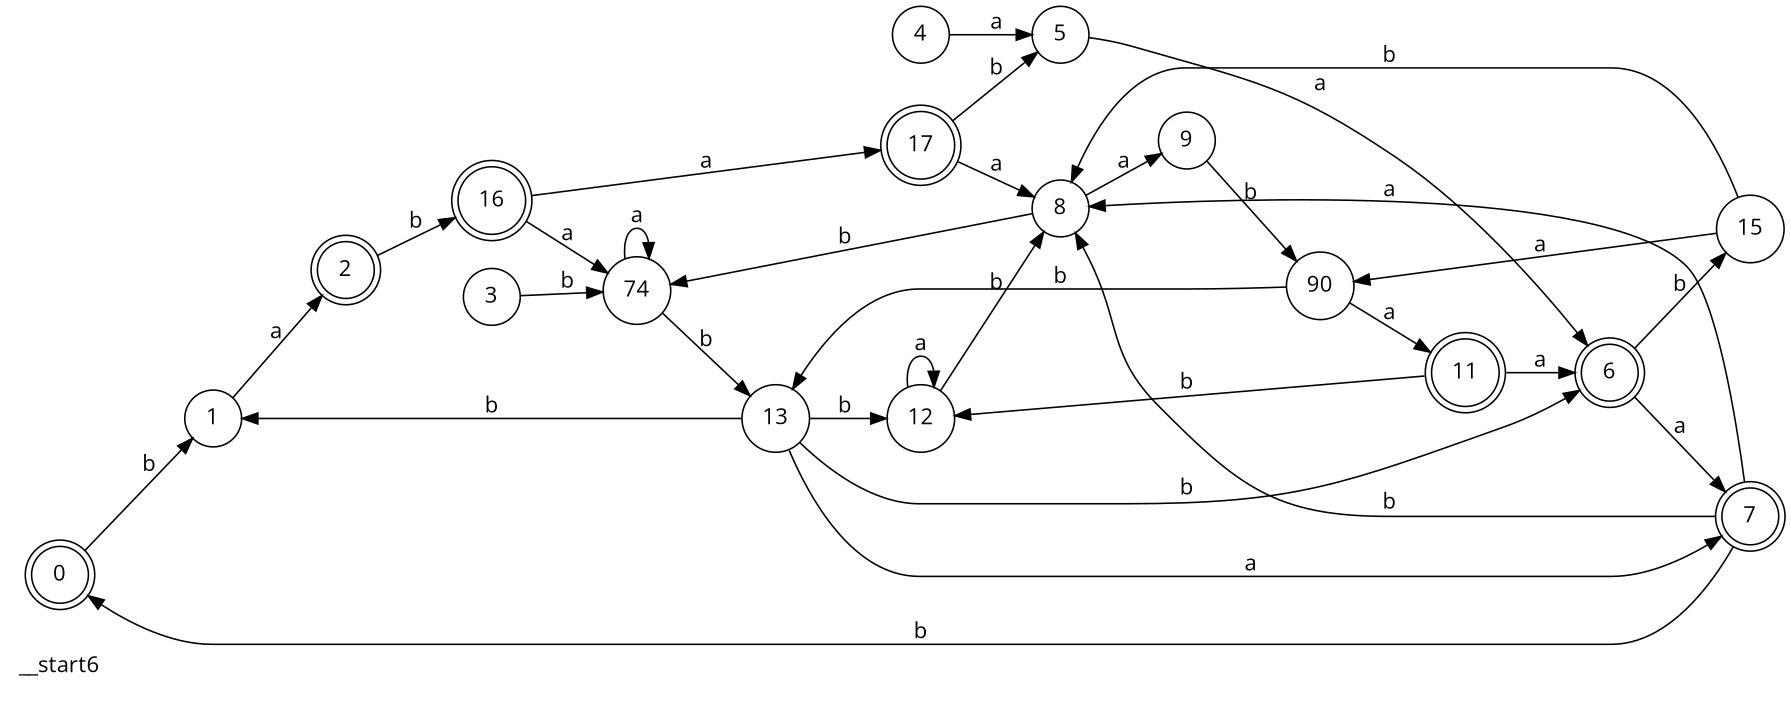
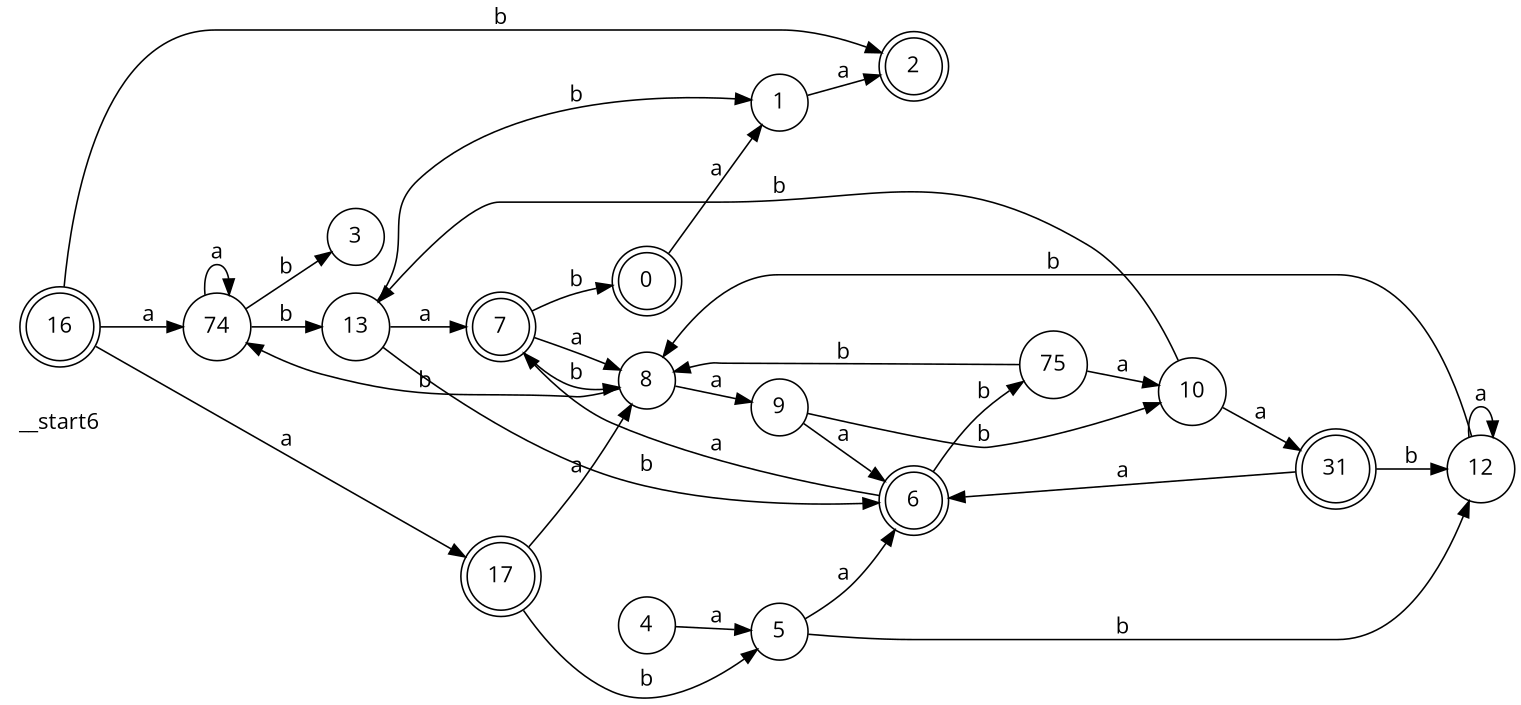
(1750, 229) -> (1054, 365)
(409, 240) -> (380, 30)
(1320, 286) -> (1192, 392)
(554, 294) -> (282, 285)
(1465, 373) -> (1336, 469)
(840, 418) -> (1166, 640)
none -> (837, 448)
(149, 465) -> (716, 170)
